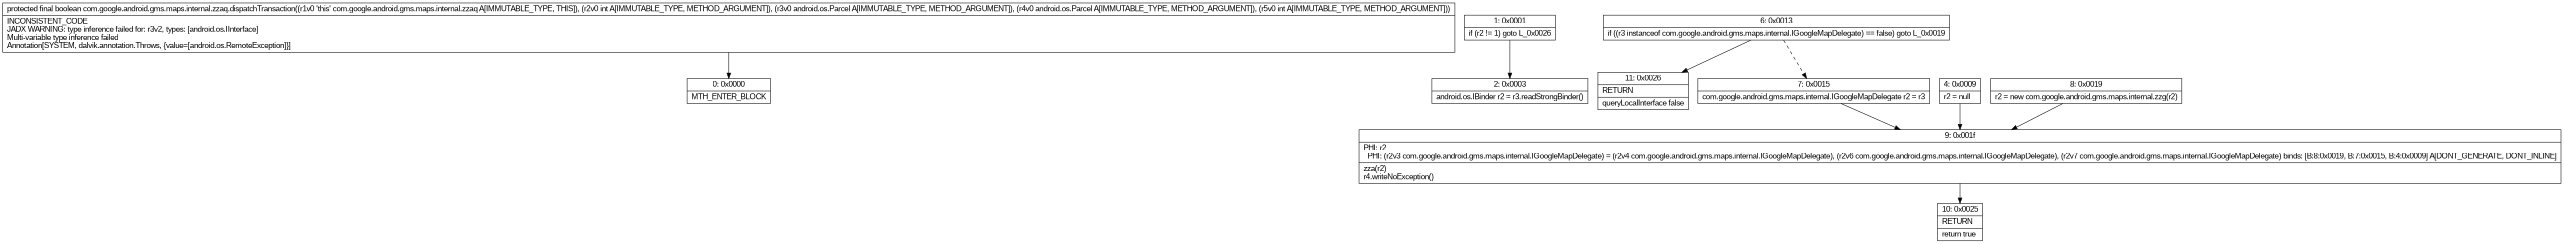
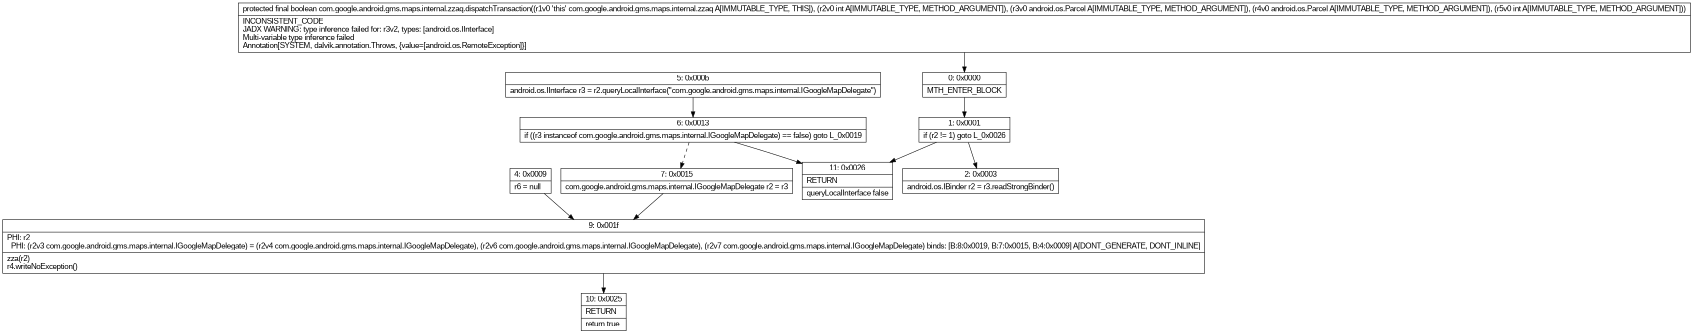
none -> (693, 85)
(2086, 91) -> none
(1957, 97) -> (528, 187)
none -> (964, 105)
none -> (916, 151)
